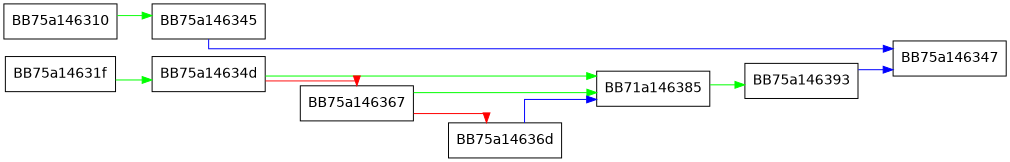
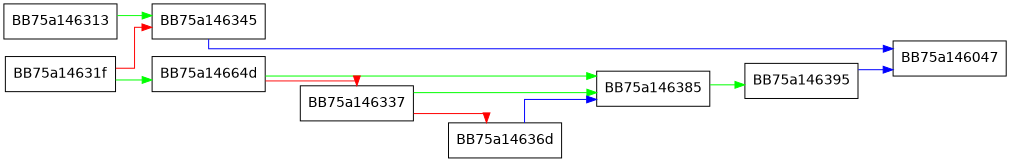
(60, 21) -> (60, 21)
none -> (135, 53)
(950, 59) -> (950, 59)
(209, 74) -> (209, 74)
(801, 81) -> (801, 81)
(653, 89) -> (653, 89)
(357, 103) -> (357, 103)
